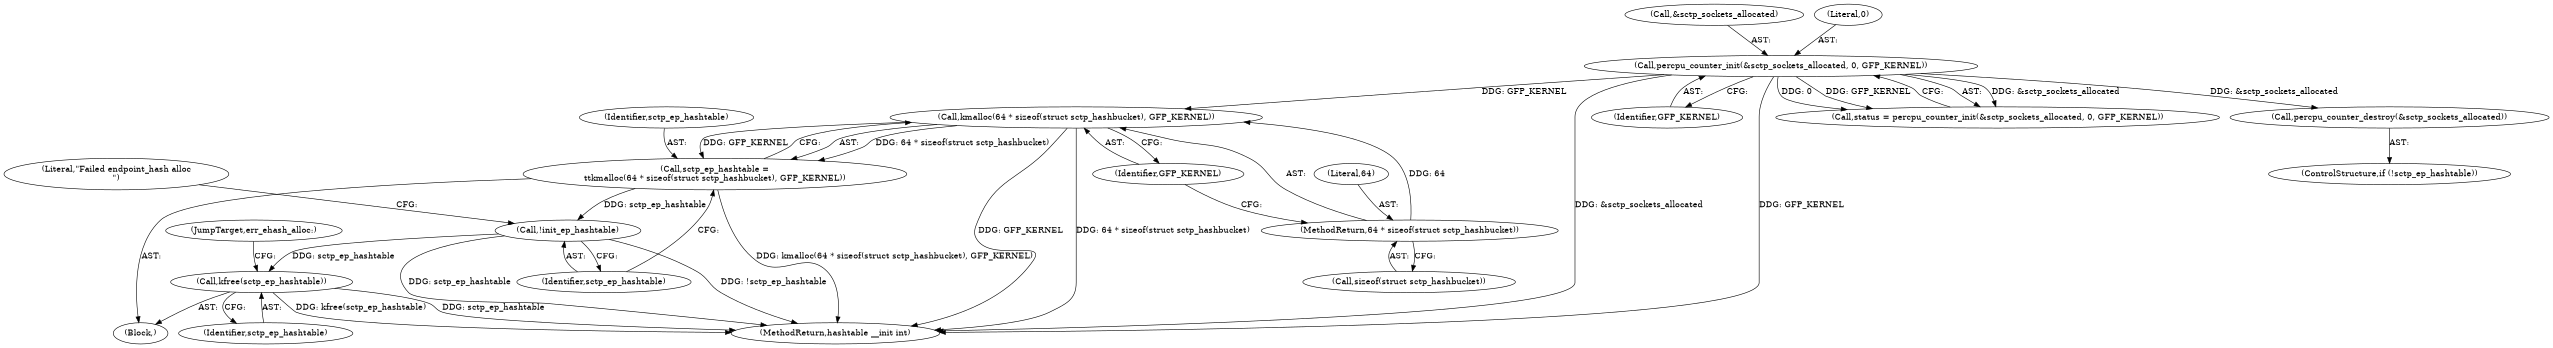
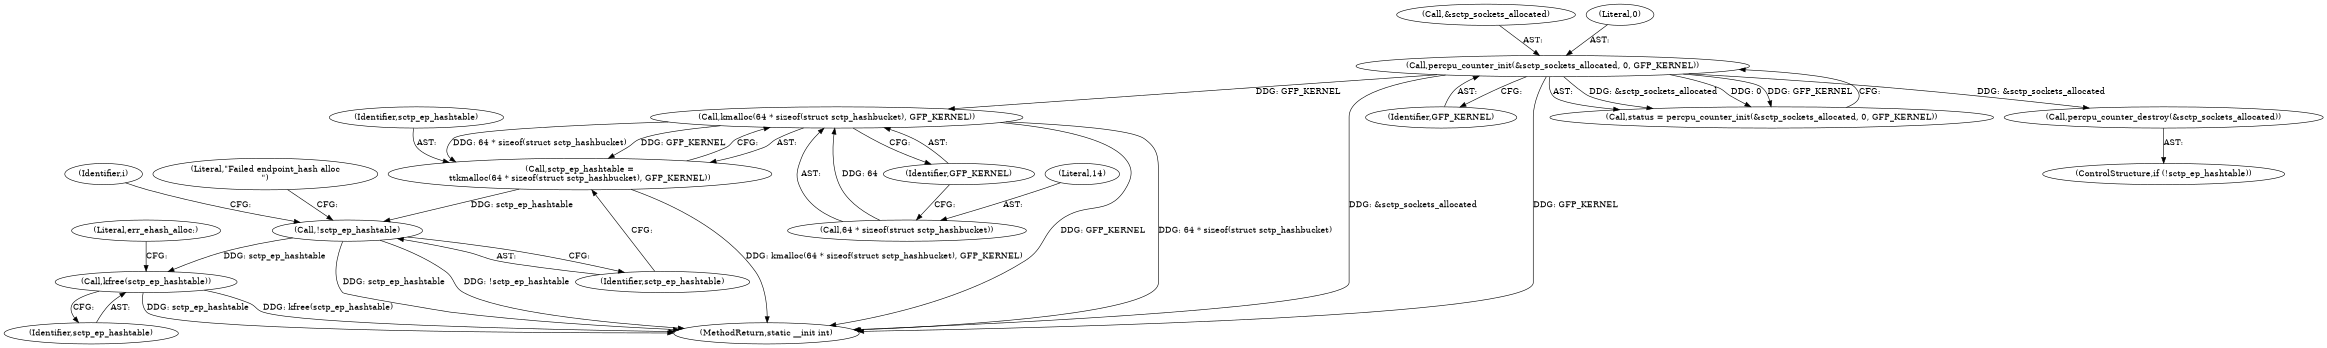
none -> (104, 174)
(1351, 174) -> (1082, 174)
(254, 231) -> (146, 231)
(568, 231) -> (347, 231)
(1410, 231) -> (907, 231)
(1409, 282) -> none
(141, 333) -> none
(835, 333) -> (766, 333)
